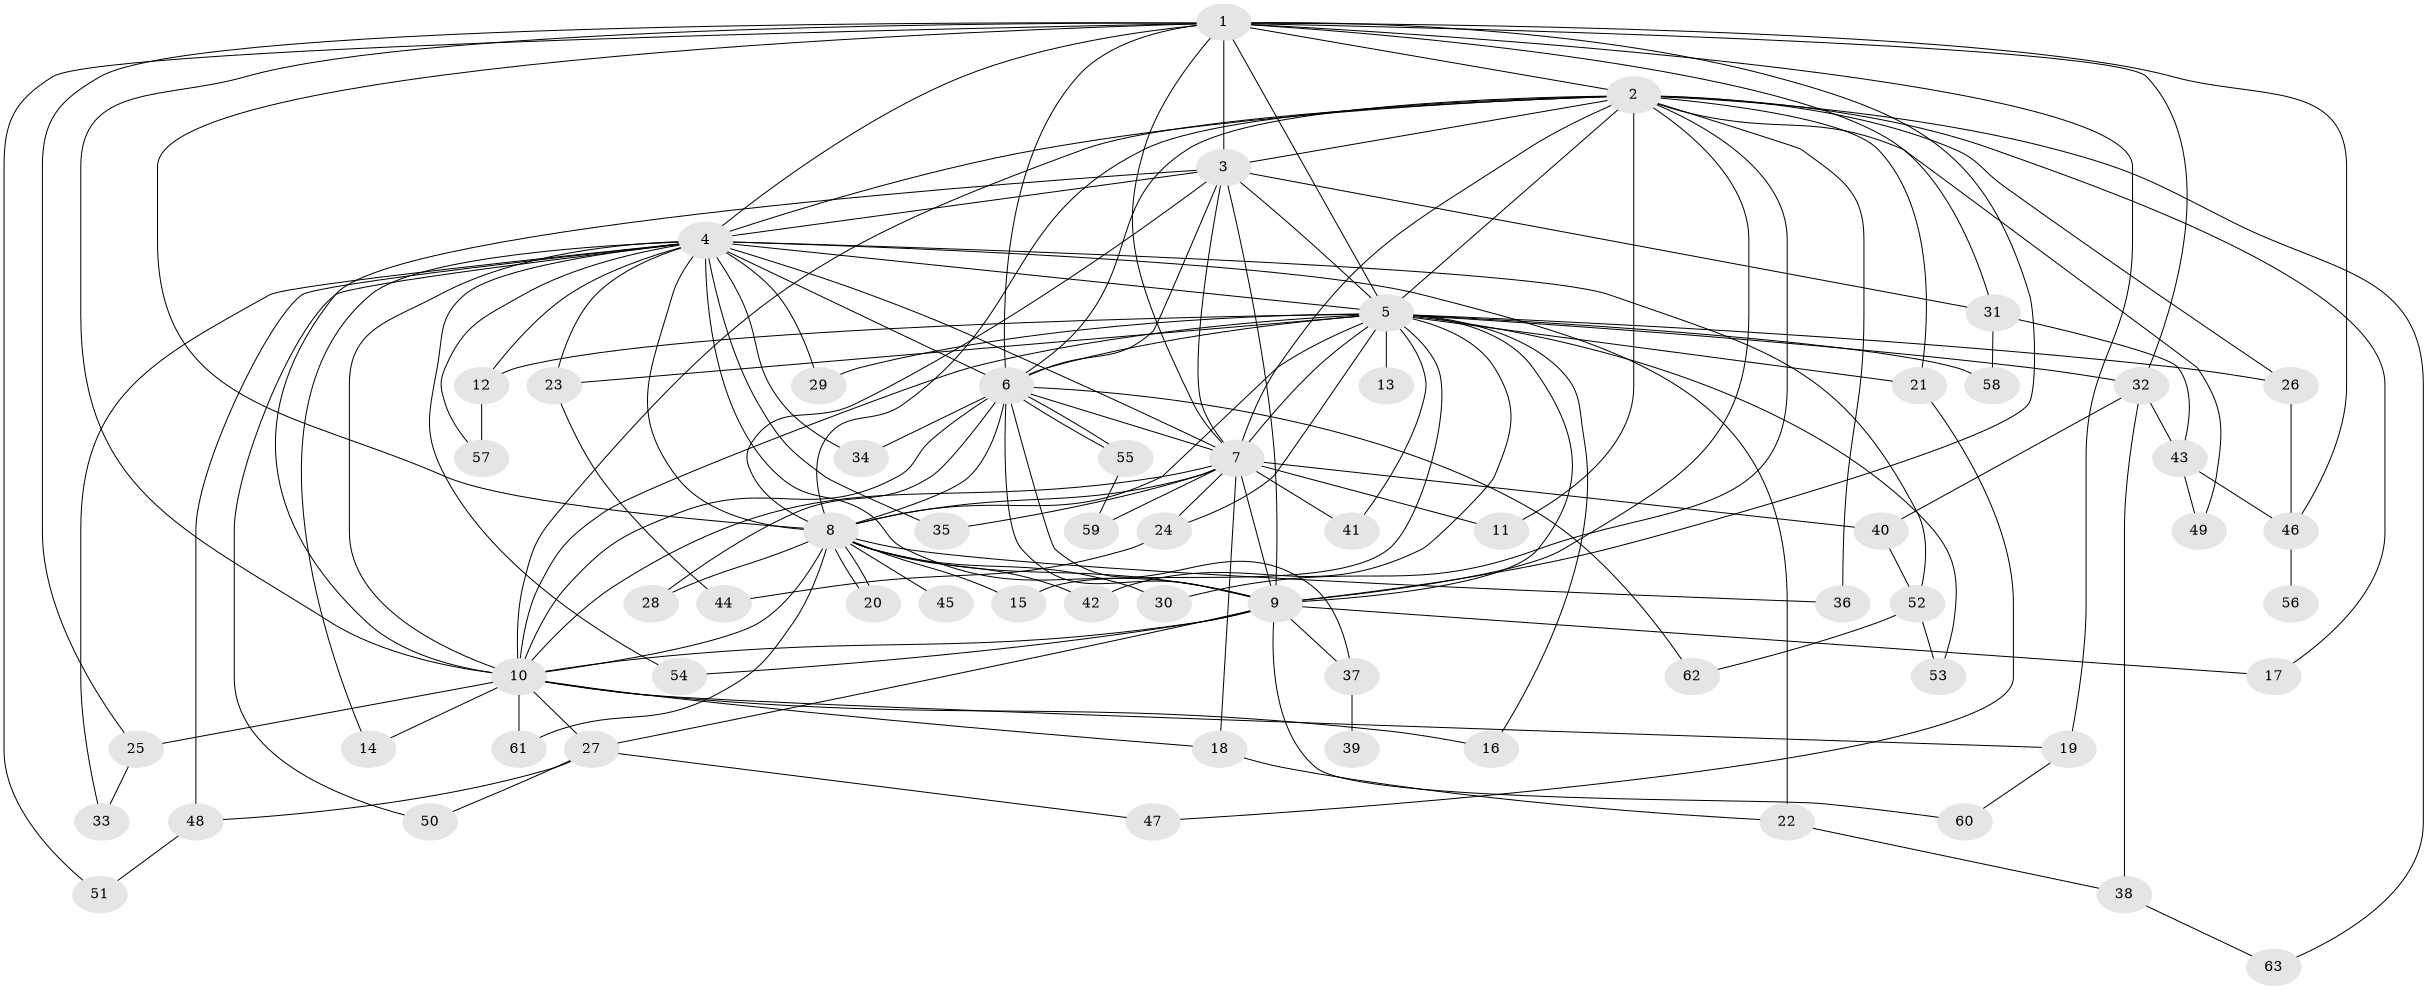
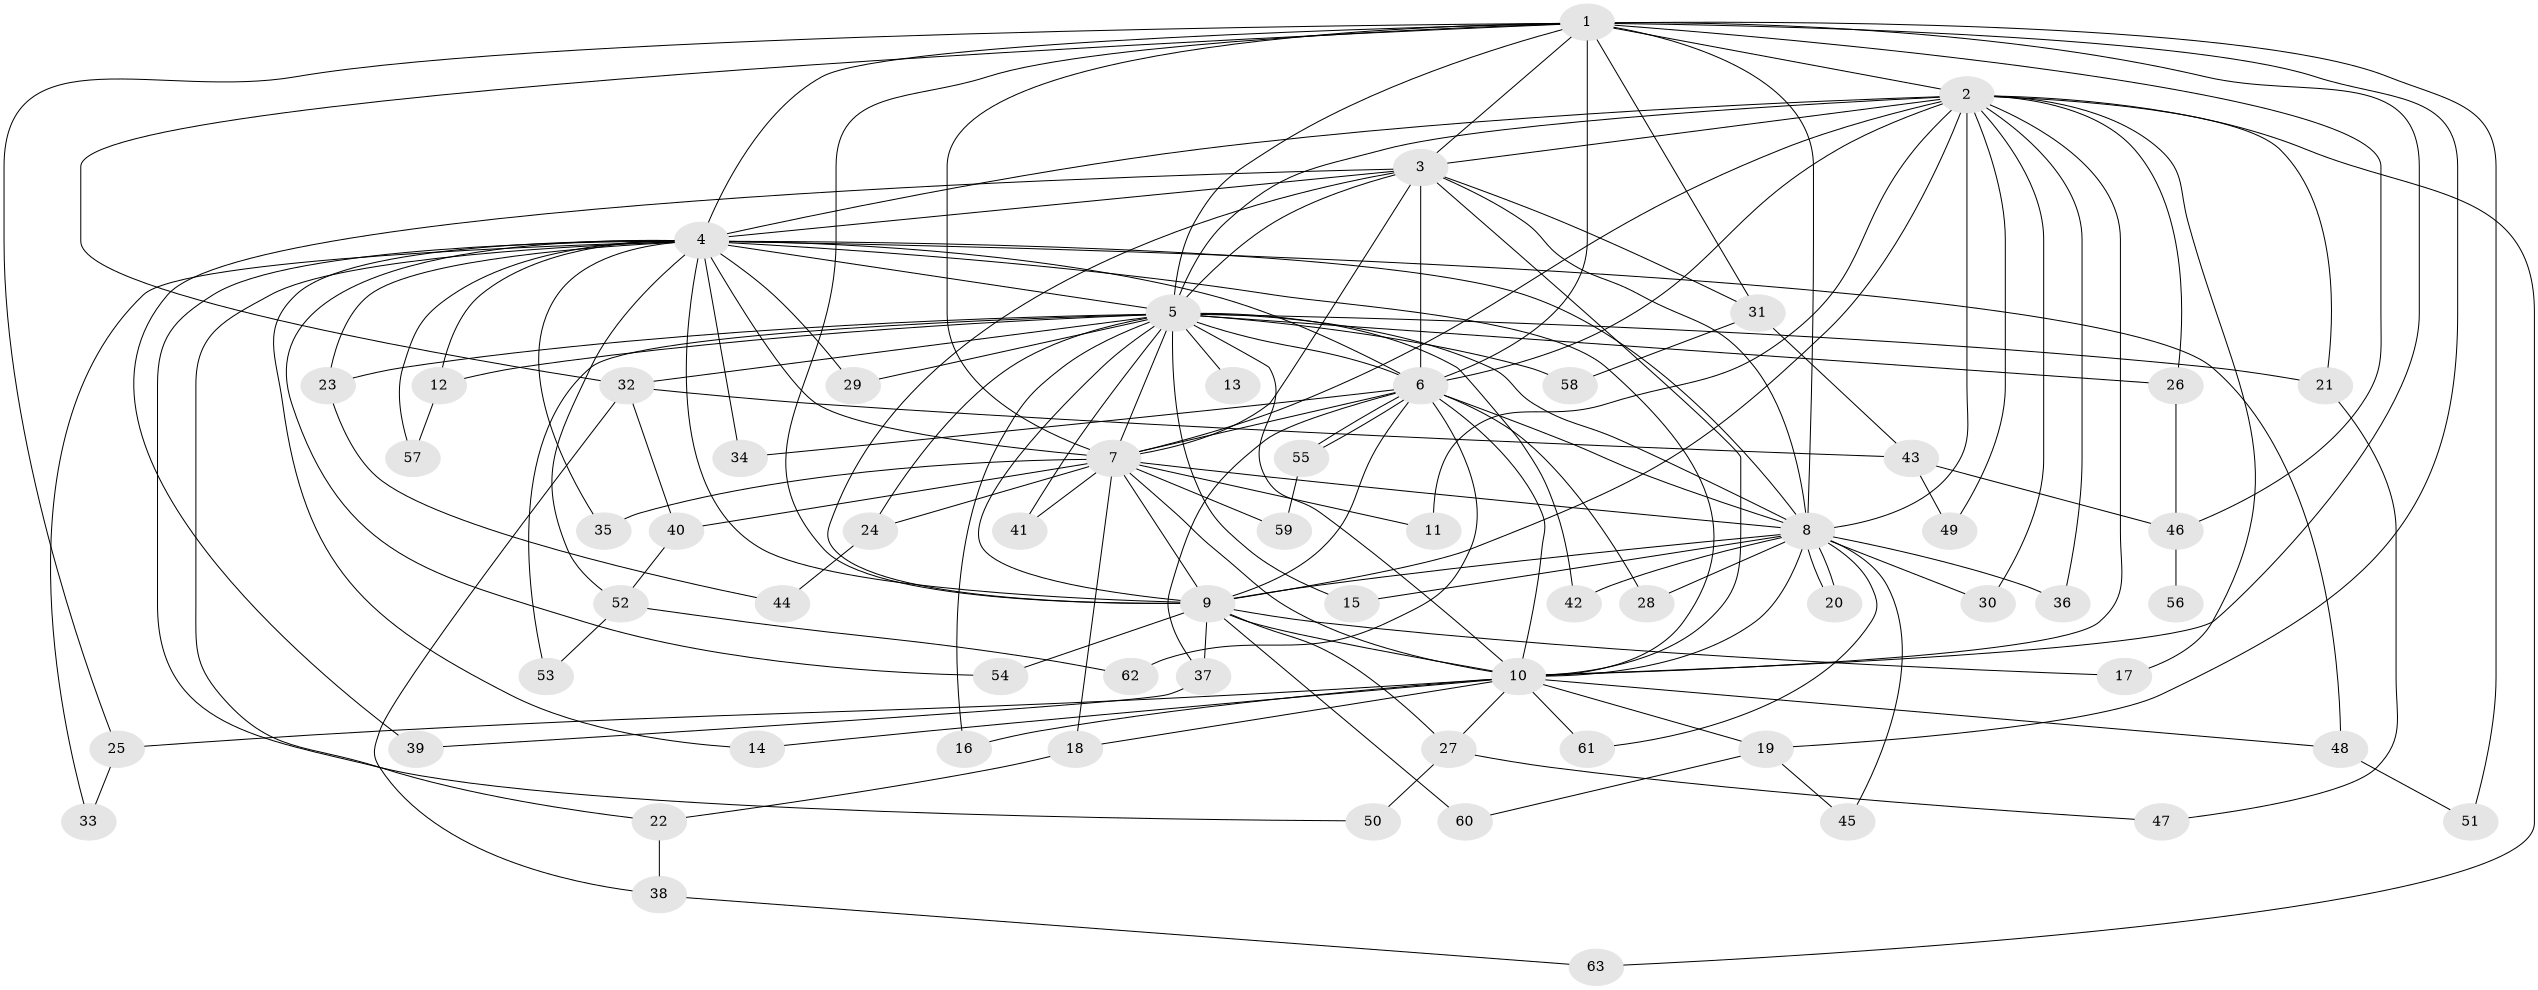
none -> (502, 219)
none -> (1807, 786)
(399, 801) -> (1929, 713)
